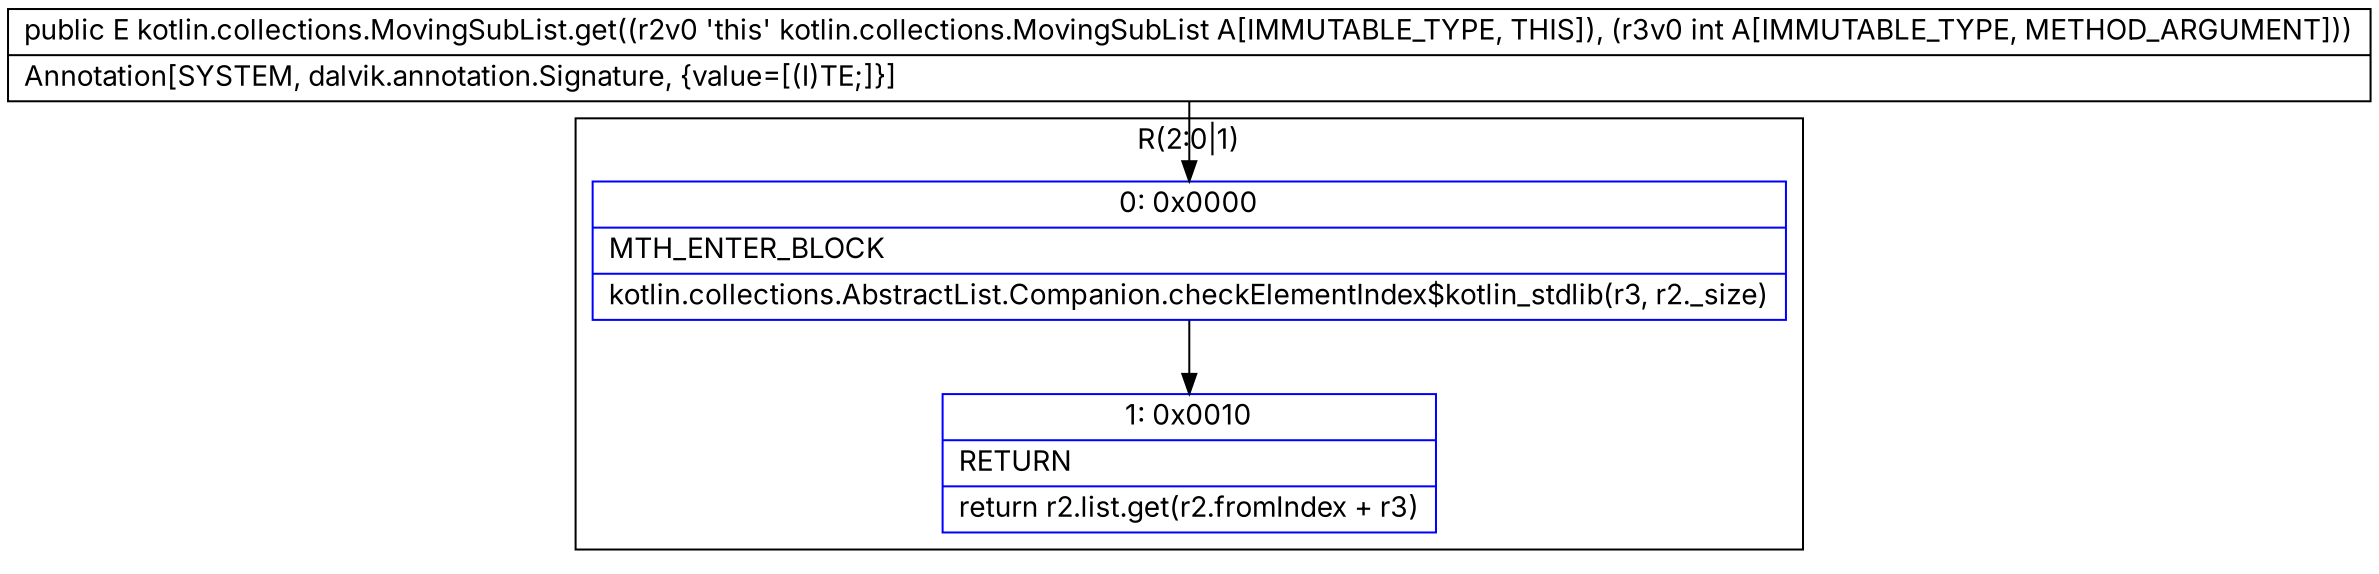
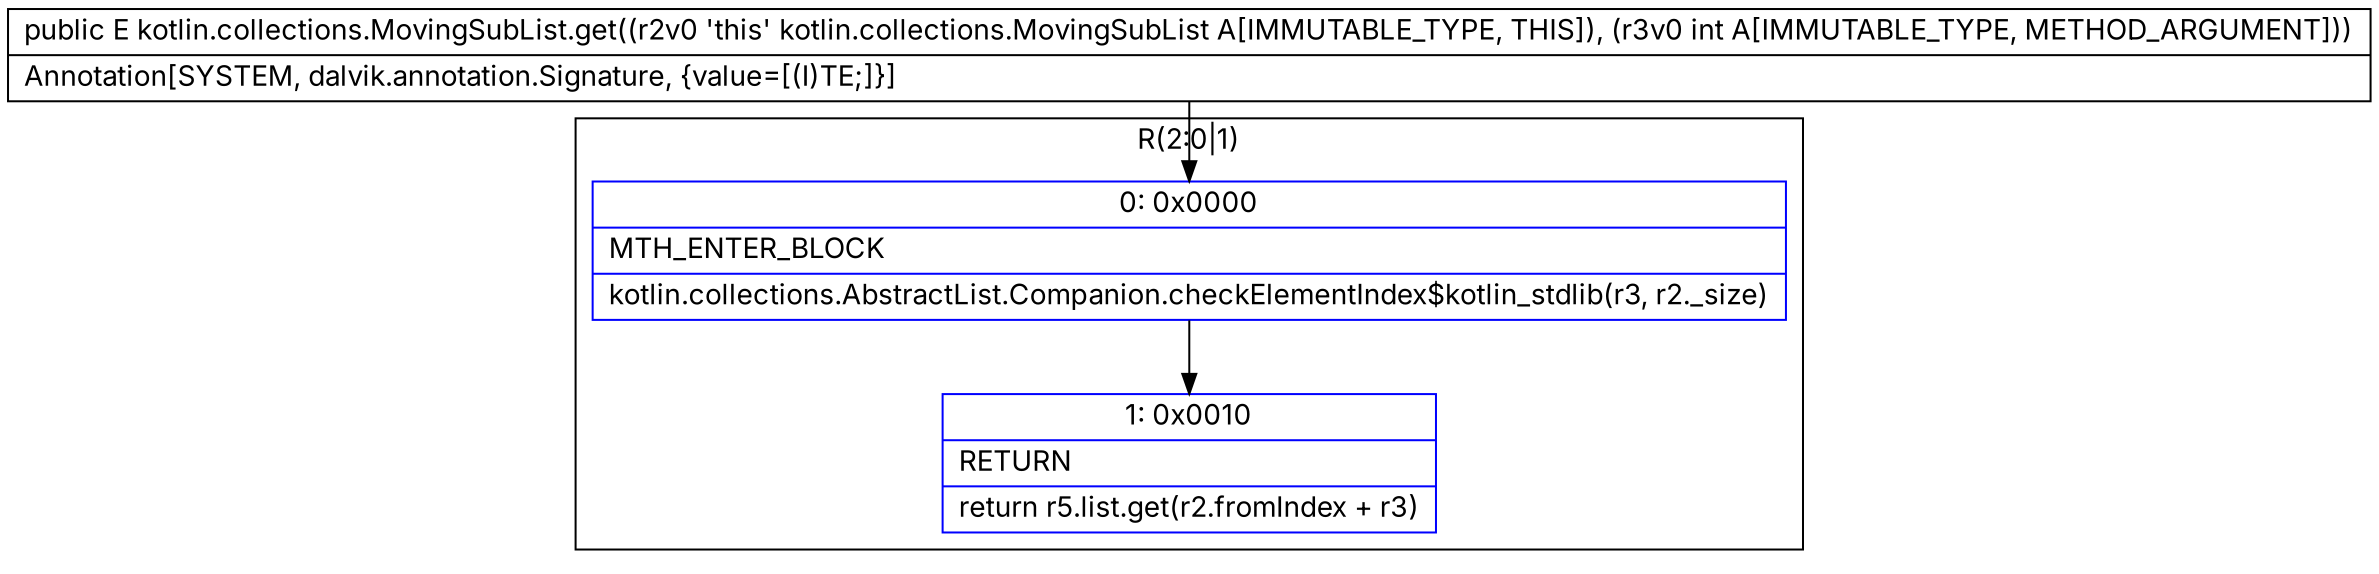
(1189, 508) -> (1189, 508)
